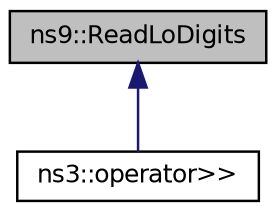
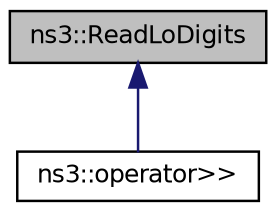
(138, 37) -> (138, 37)
